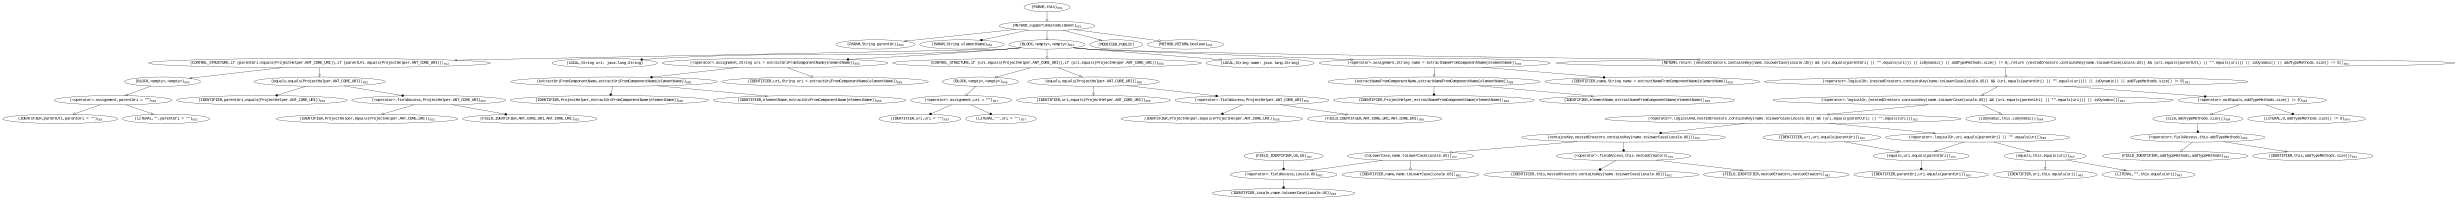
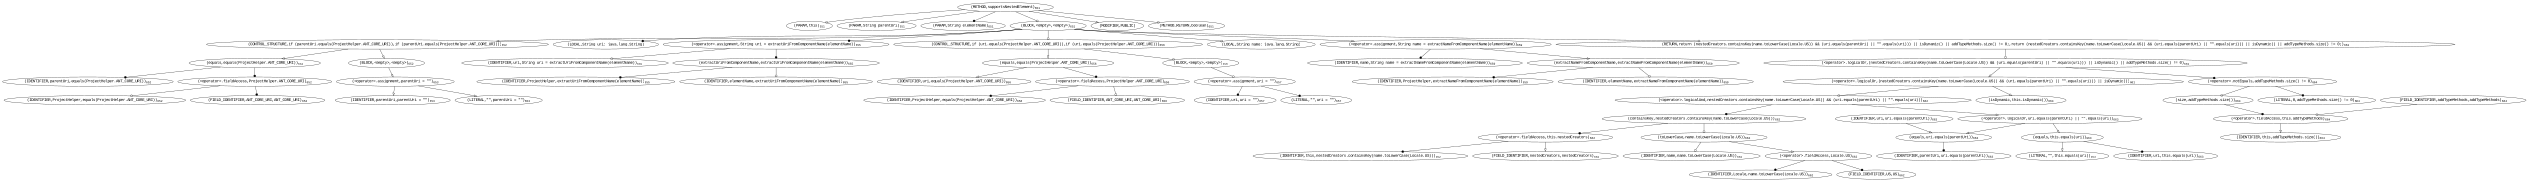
(1047, 16) -> (896, 15)
(2187, 146) -> (2368, 109)
(1284, 164) -> (1847, 165)
(2045, 164) -> (2112, 146)
